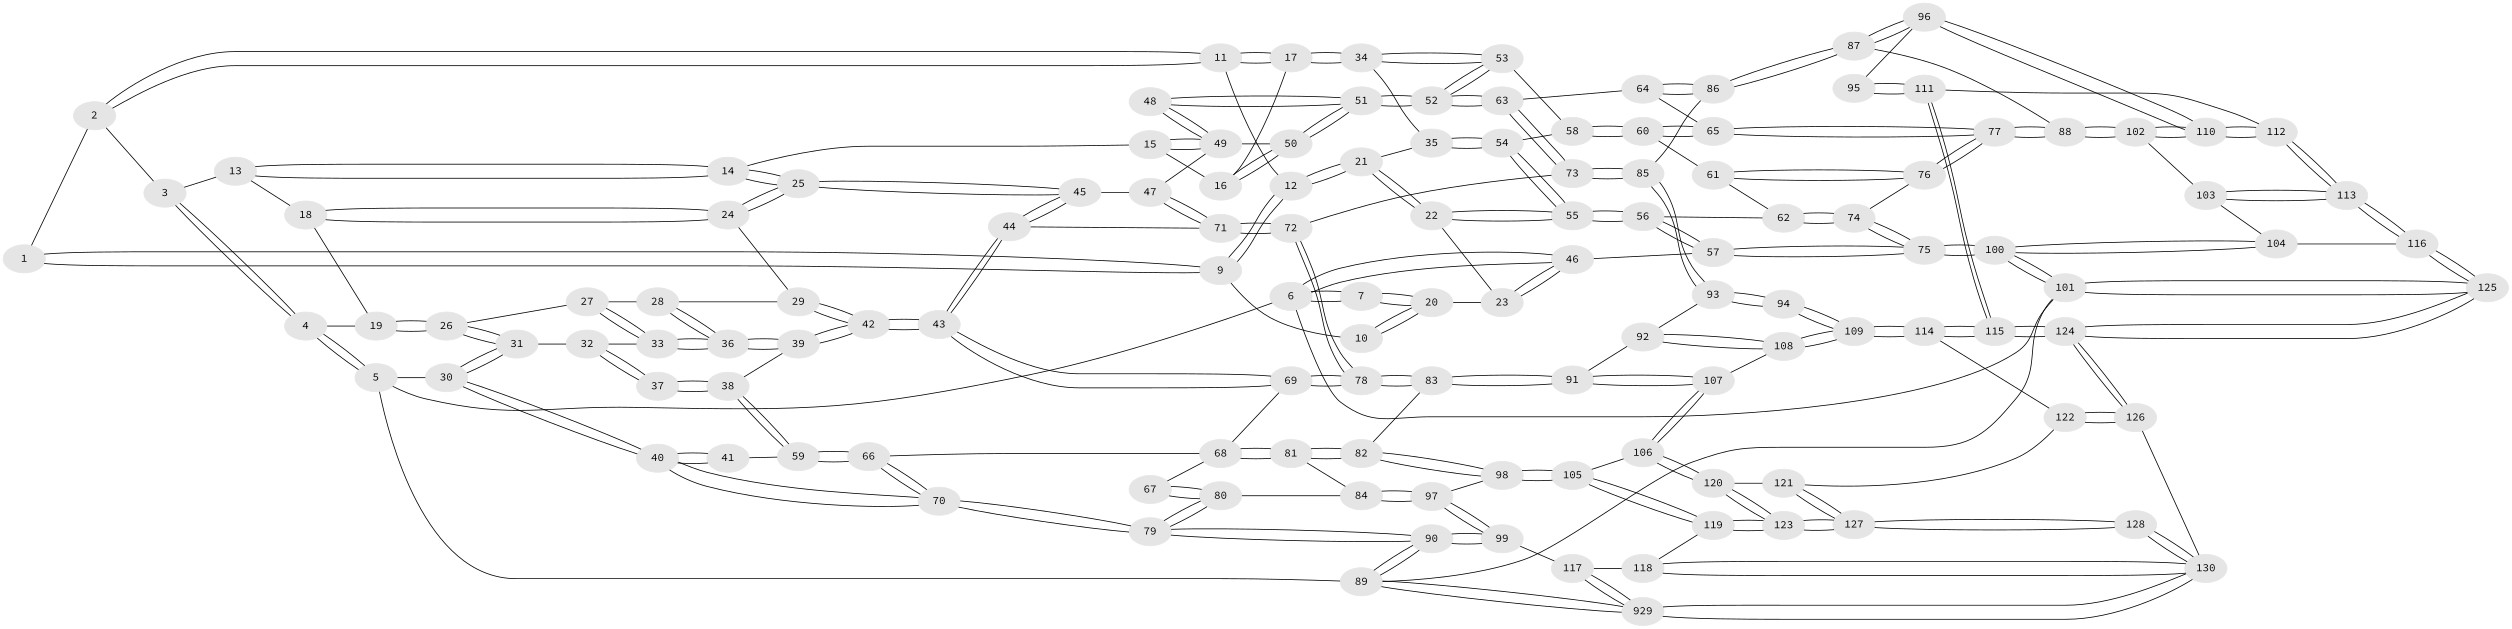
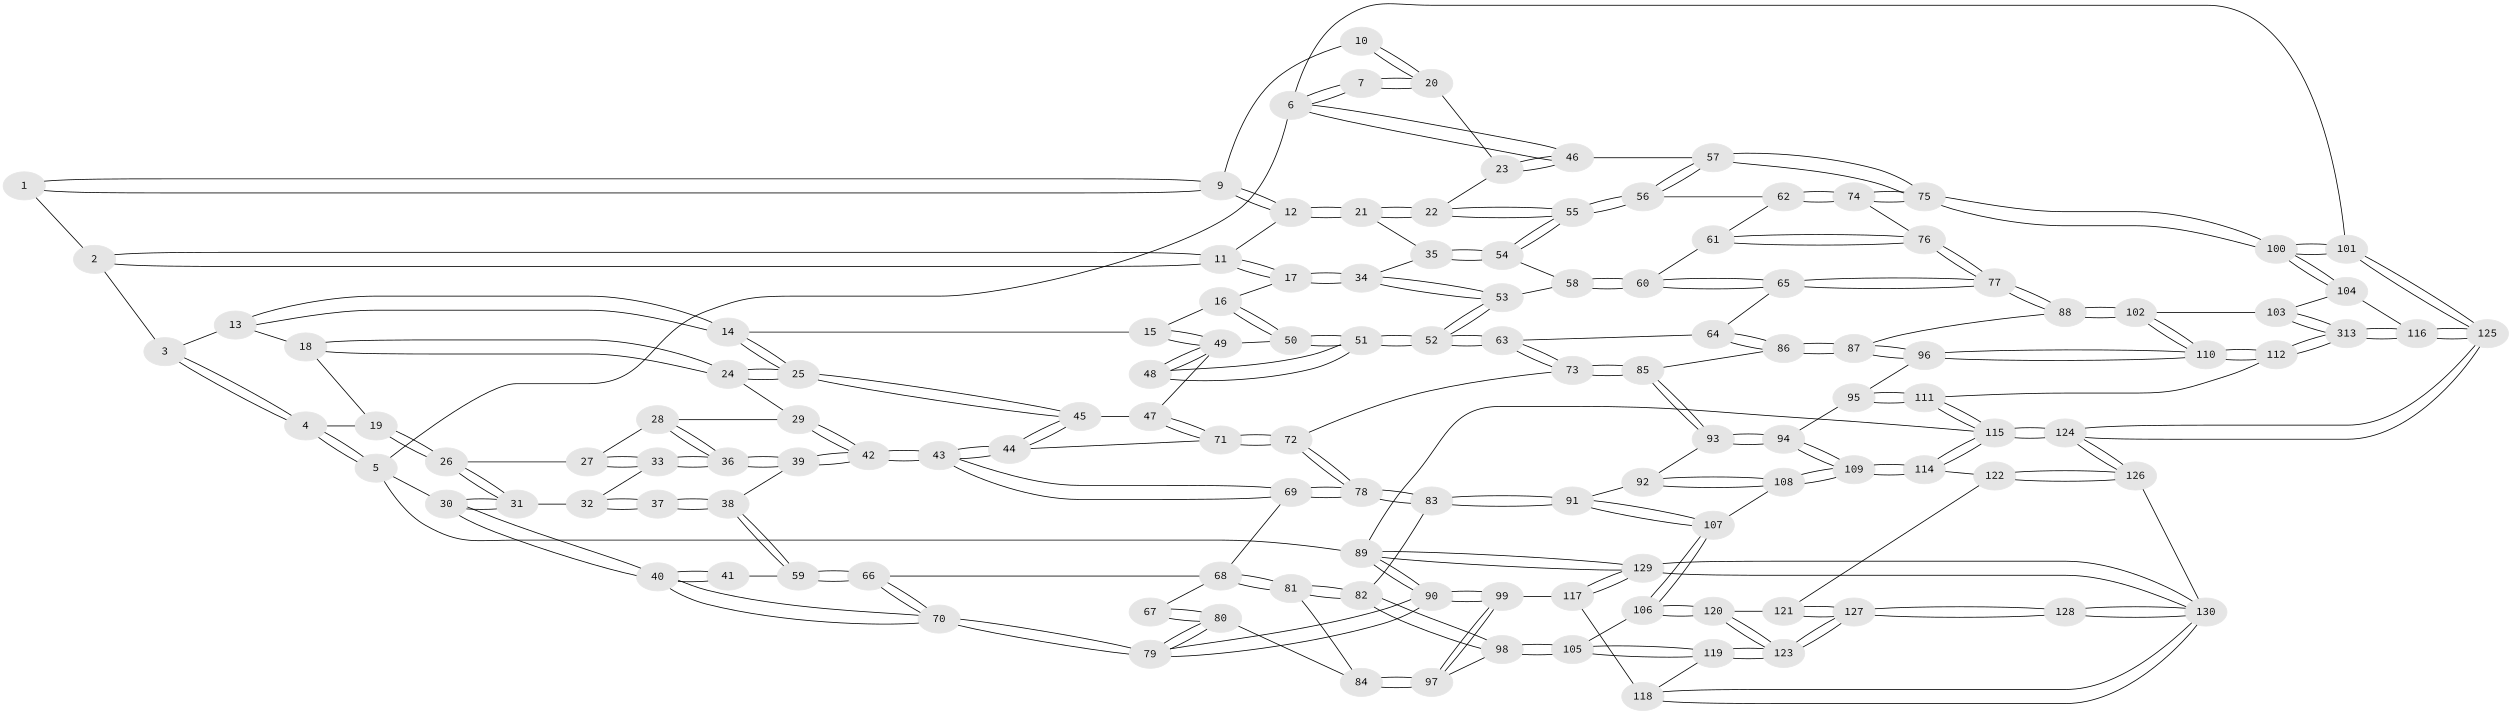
(2347, 195) -> (2347, 334)
none -> (1825, 415)
(1747, 448) -> (1640, 407)
(1643, 611) -> (1643, 568)
